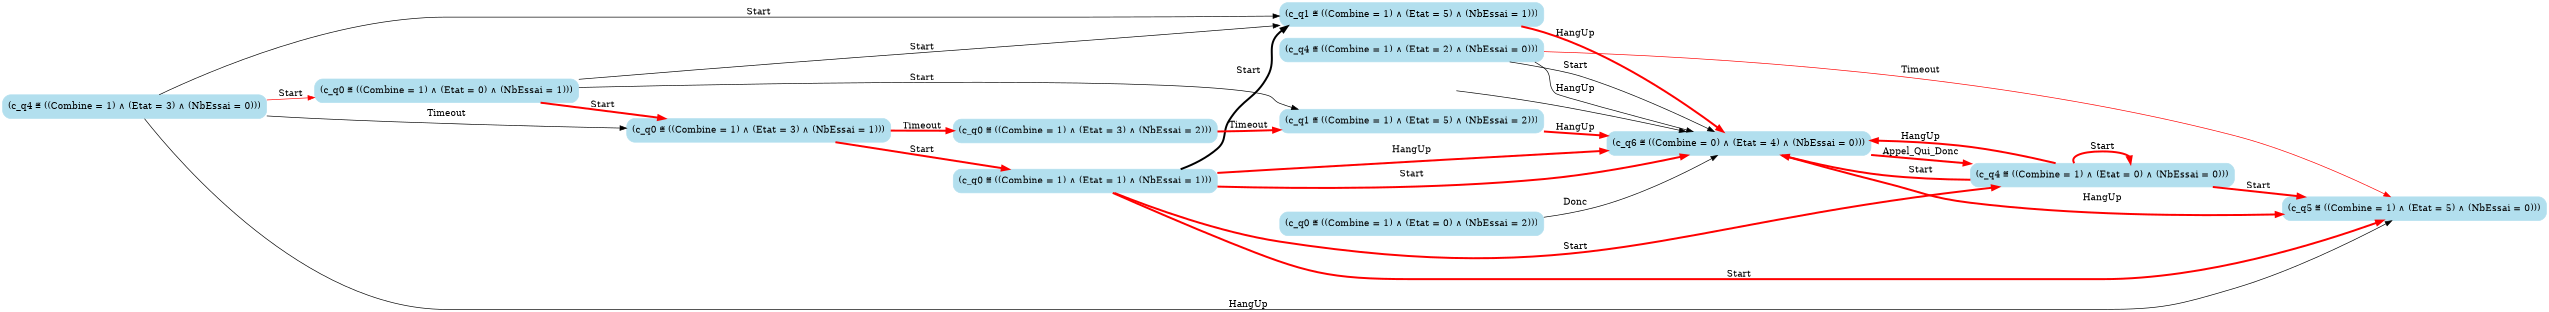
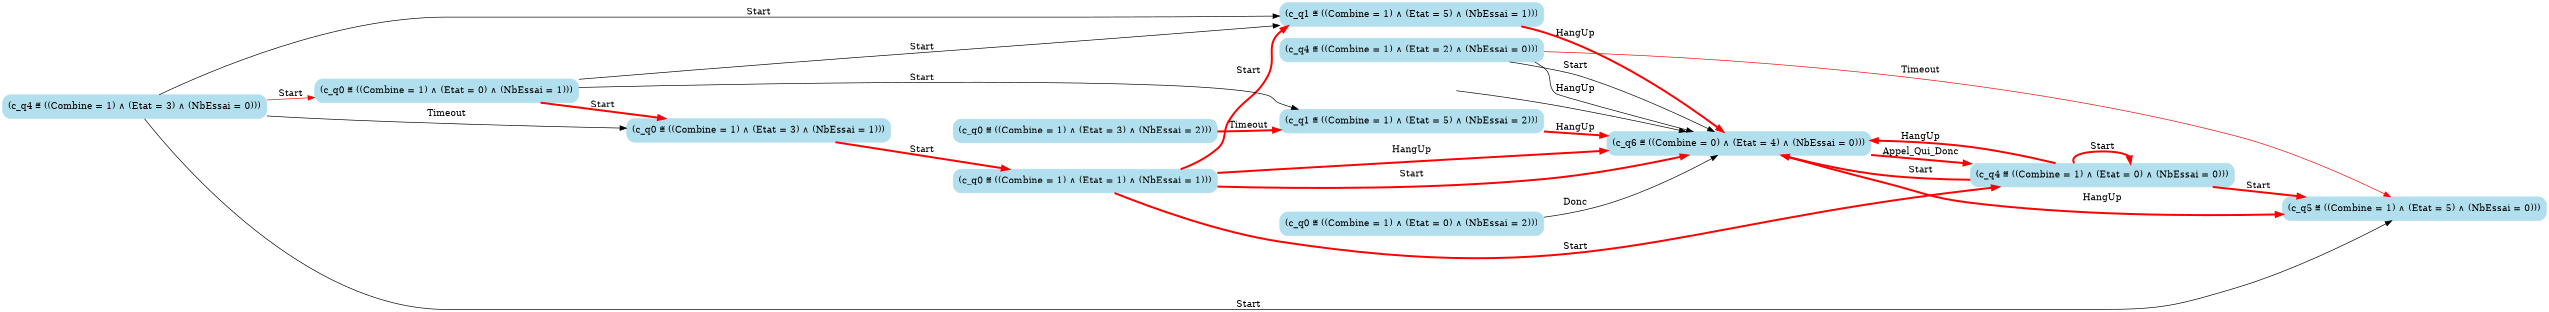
(1240, 107) -> (1240, 107)
(919, 131) -> none
(1740, 279) -> none
(1249, 304) -> (1249, 304)
